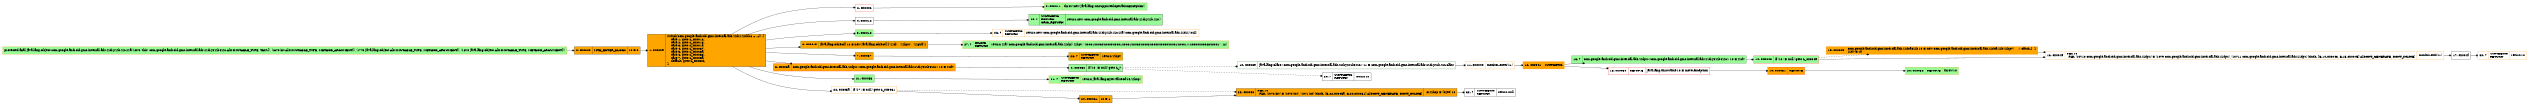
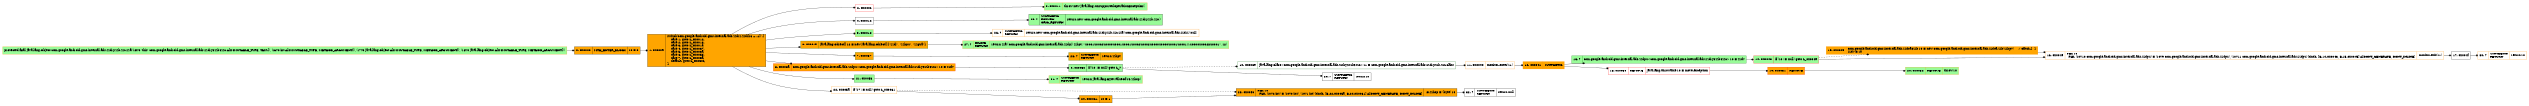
(1221, 72) -> (1221, 72)
